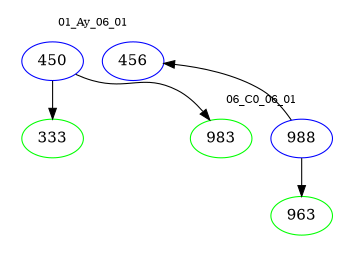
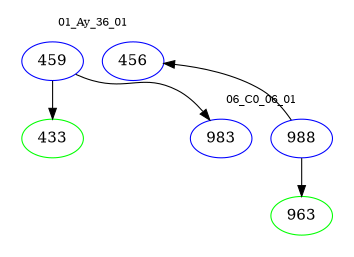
(93, 23) -> (93, 23)
(53, 61) -> (53, 61)
(53, 138) -> (53, 138)
(221, 138) -> (221, 138)
